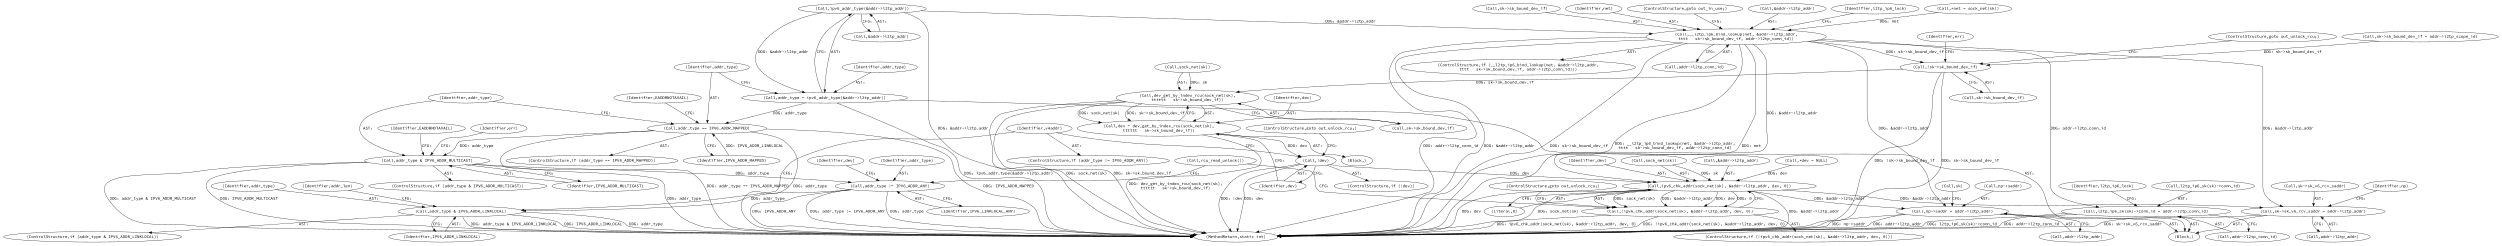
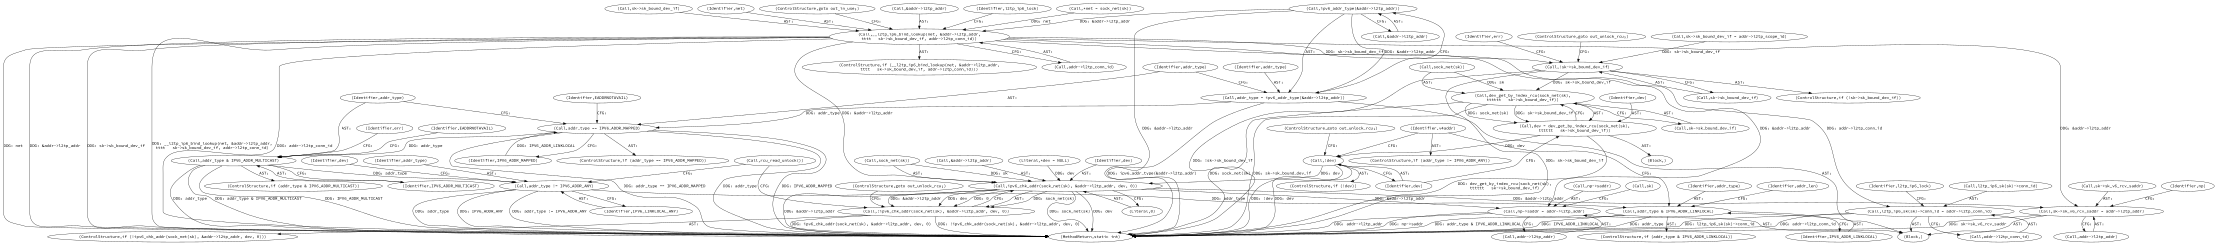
none -> (1848, 98)
(1806, 161) -> (1044, 161)
